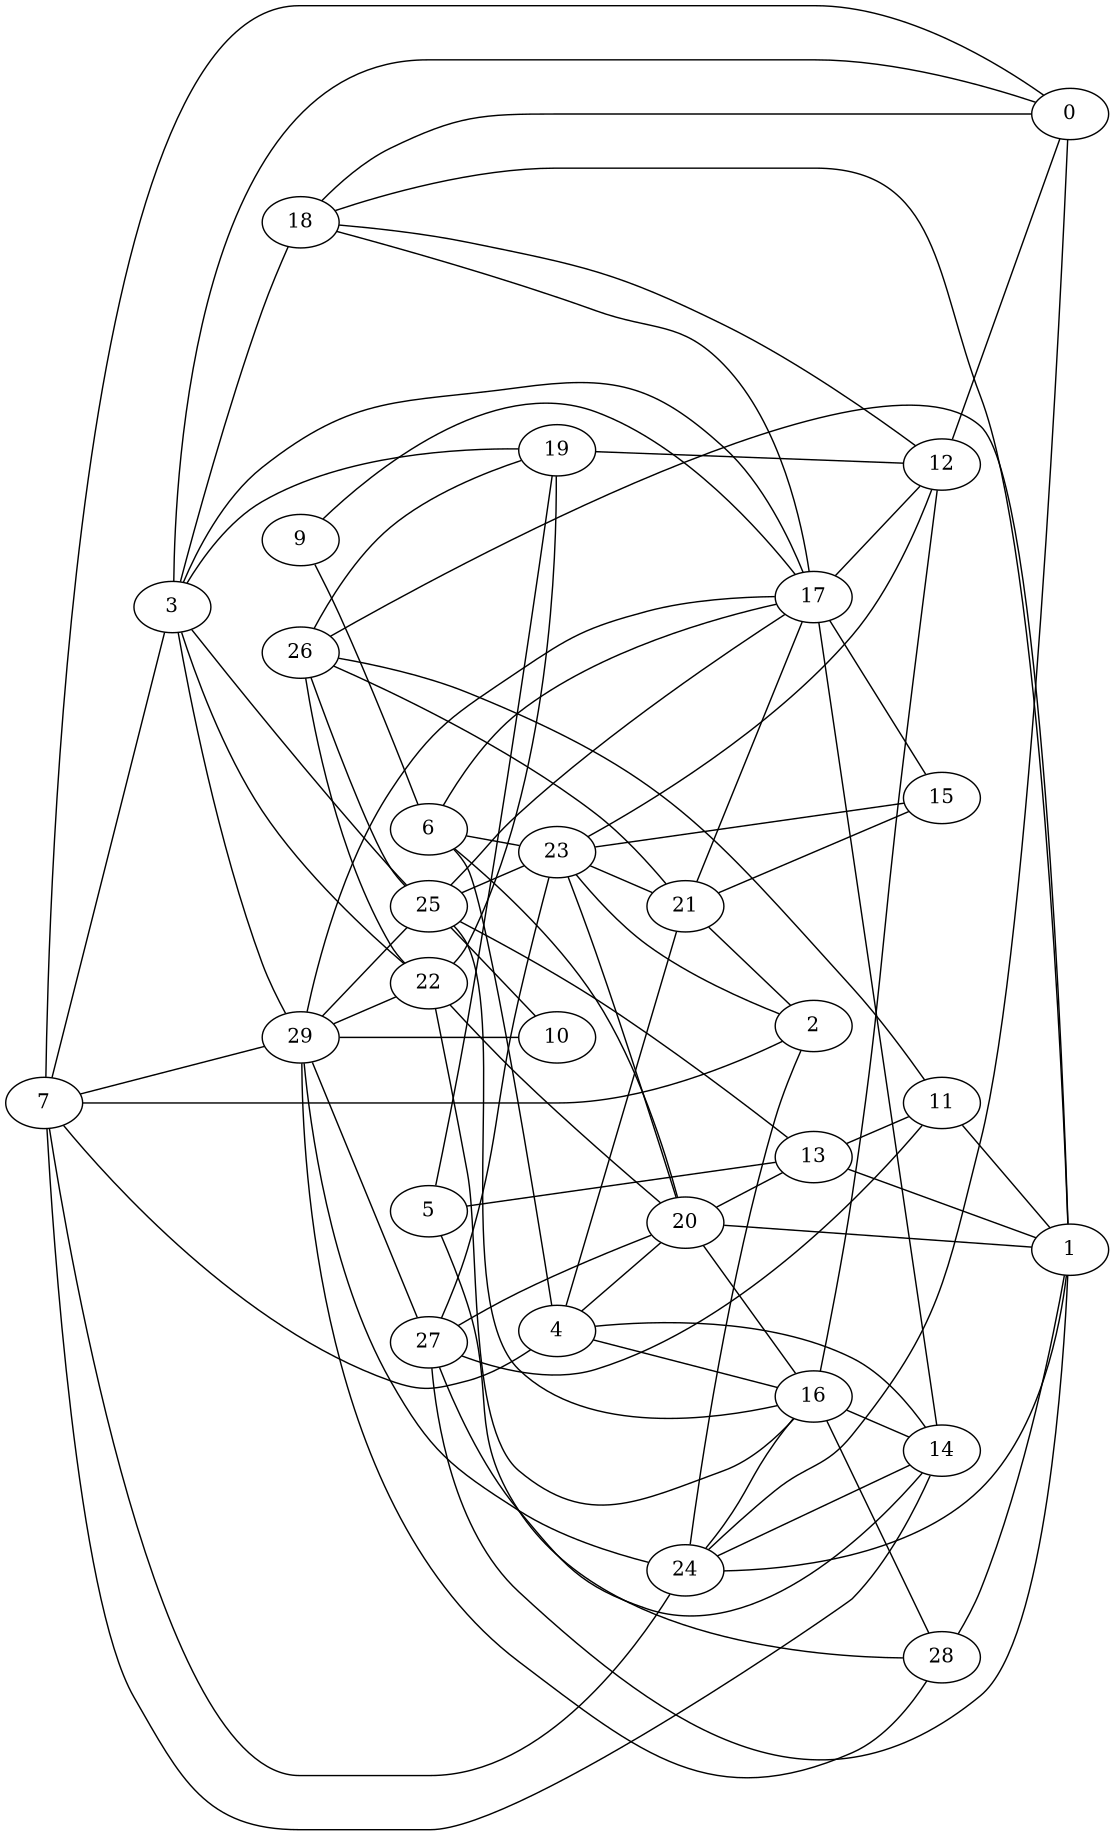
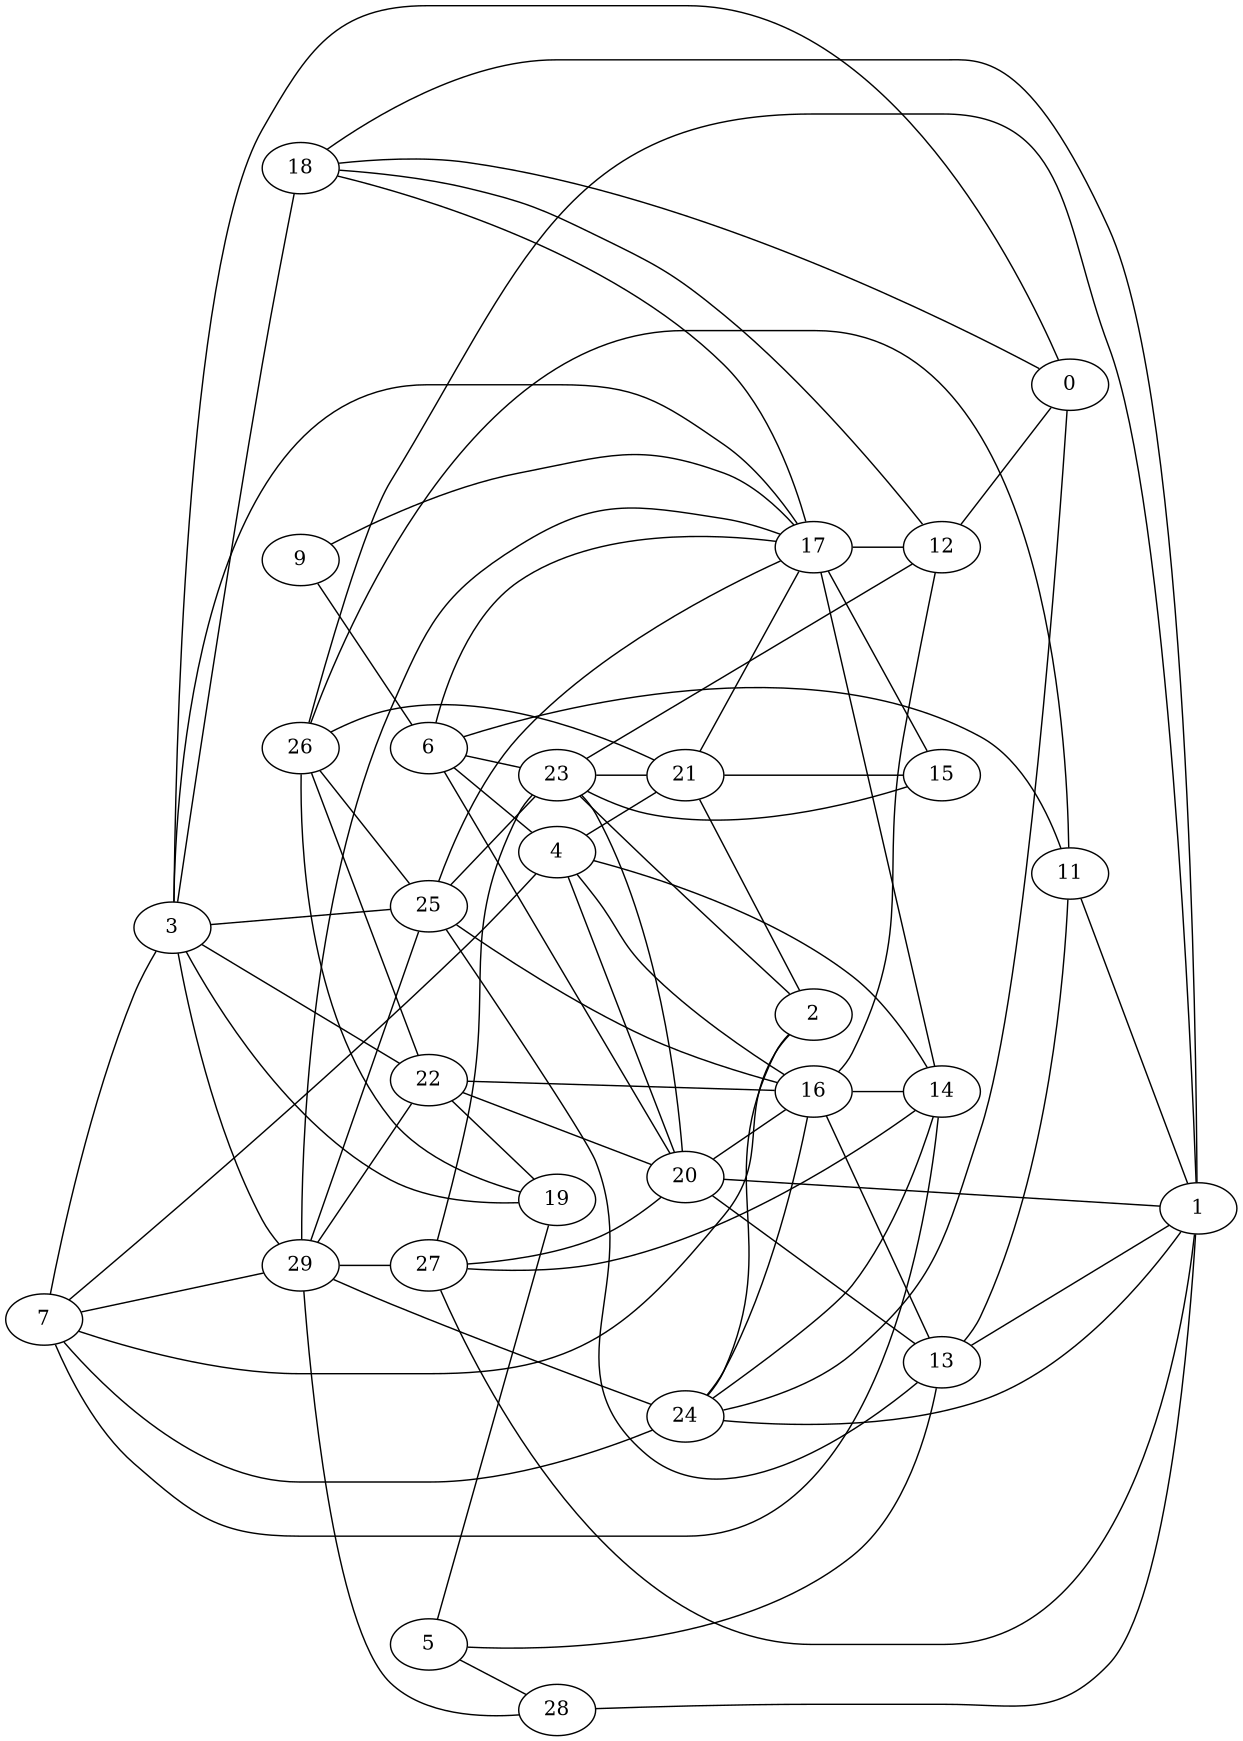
(172, 136) -> none
(749, 457) -> none
(557, 1037) -> none
(719, 1309) -> (793, 690)
(880, 1532) -> (878, 1227)
